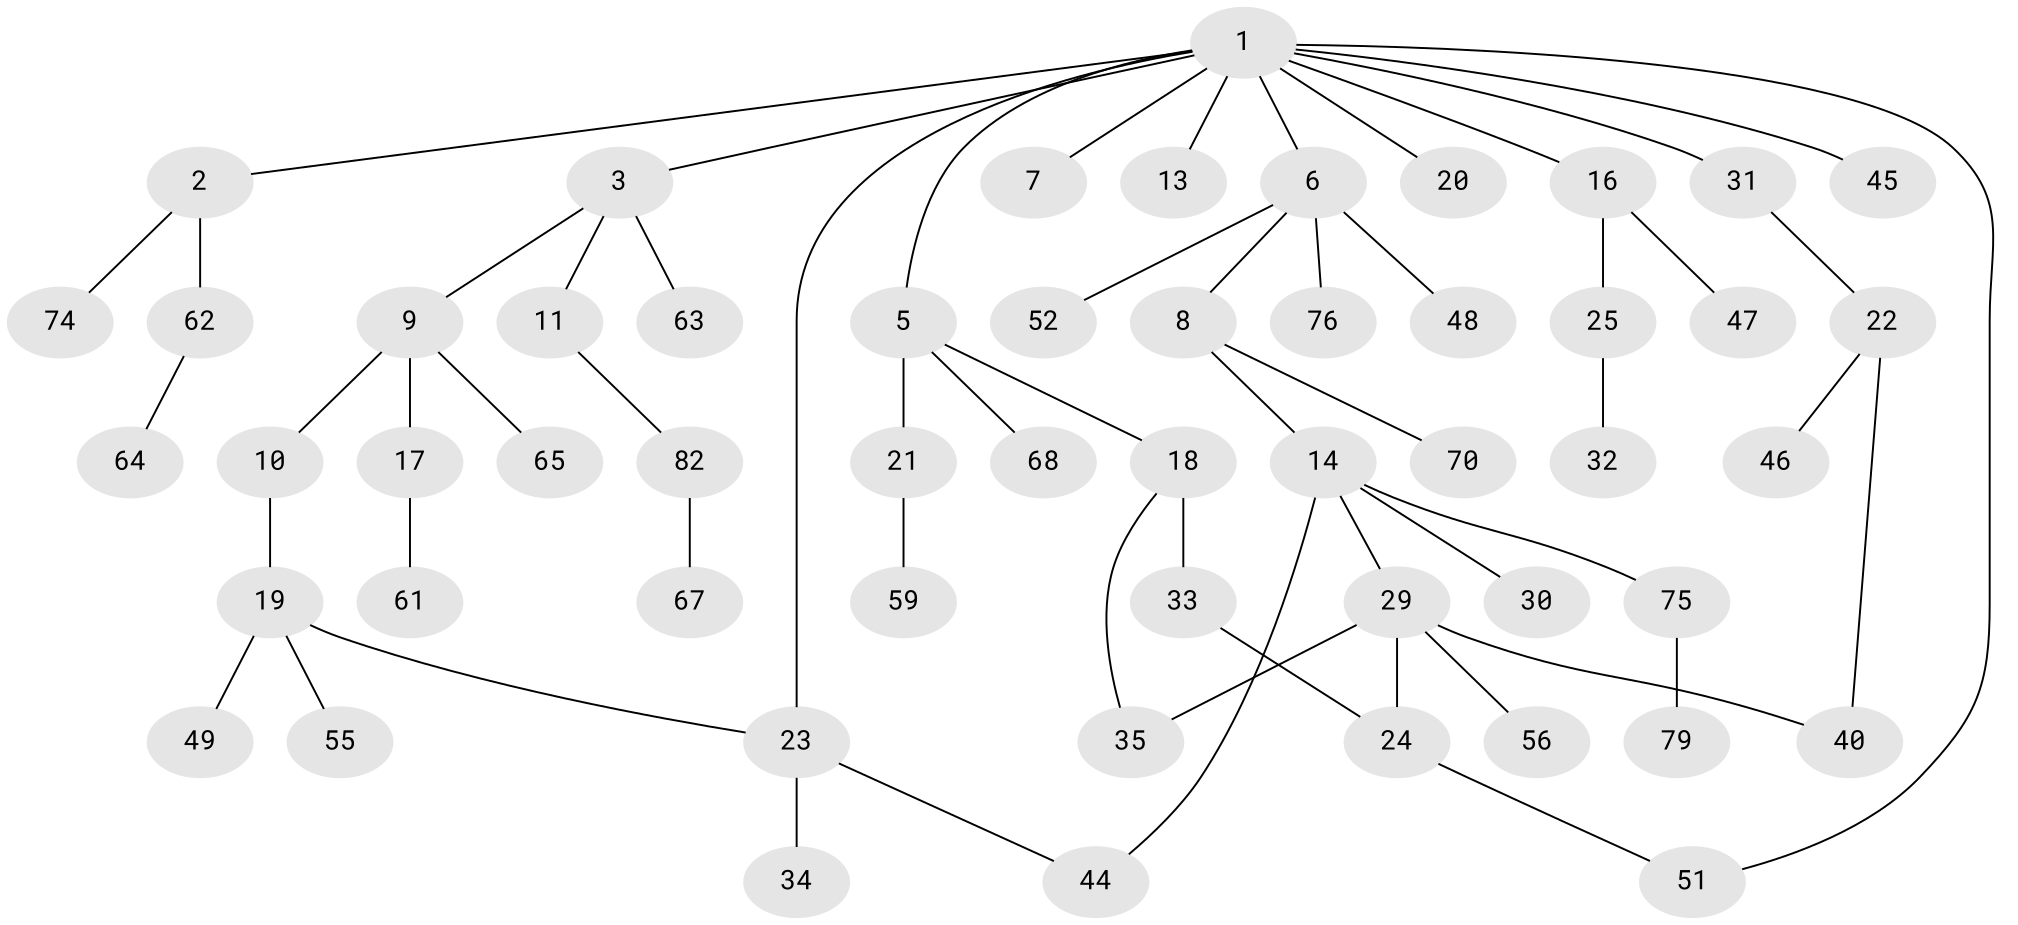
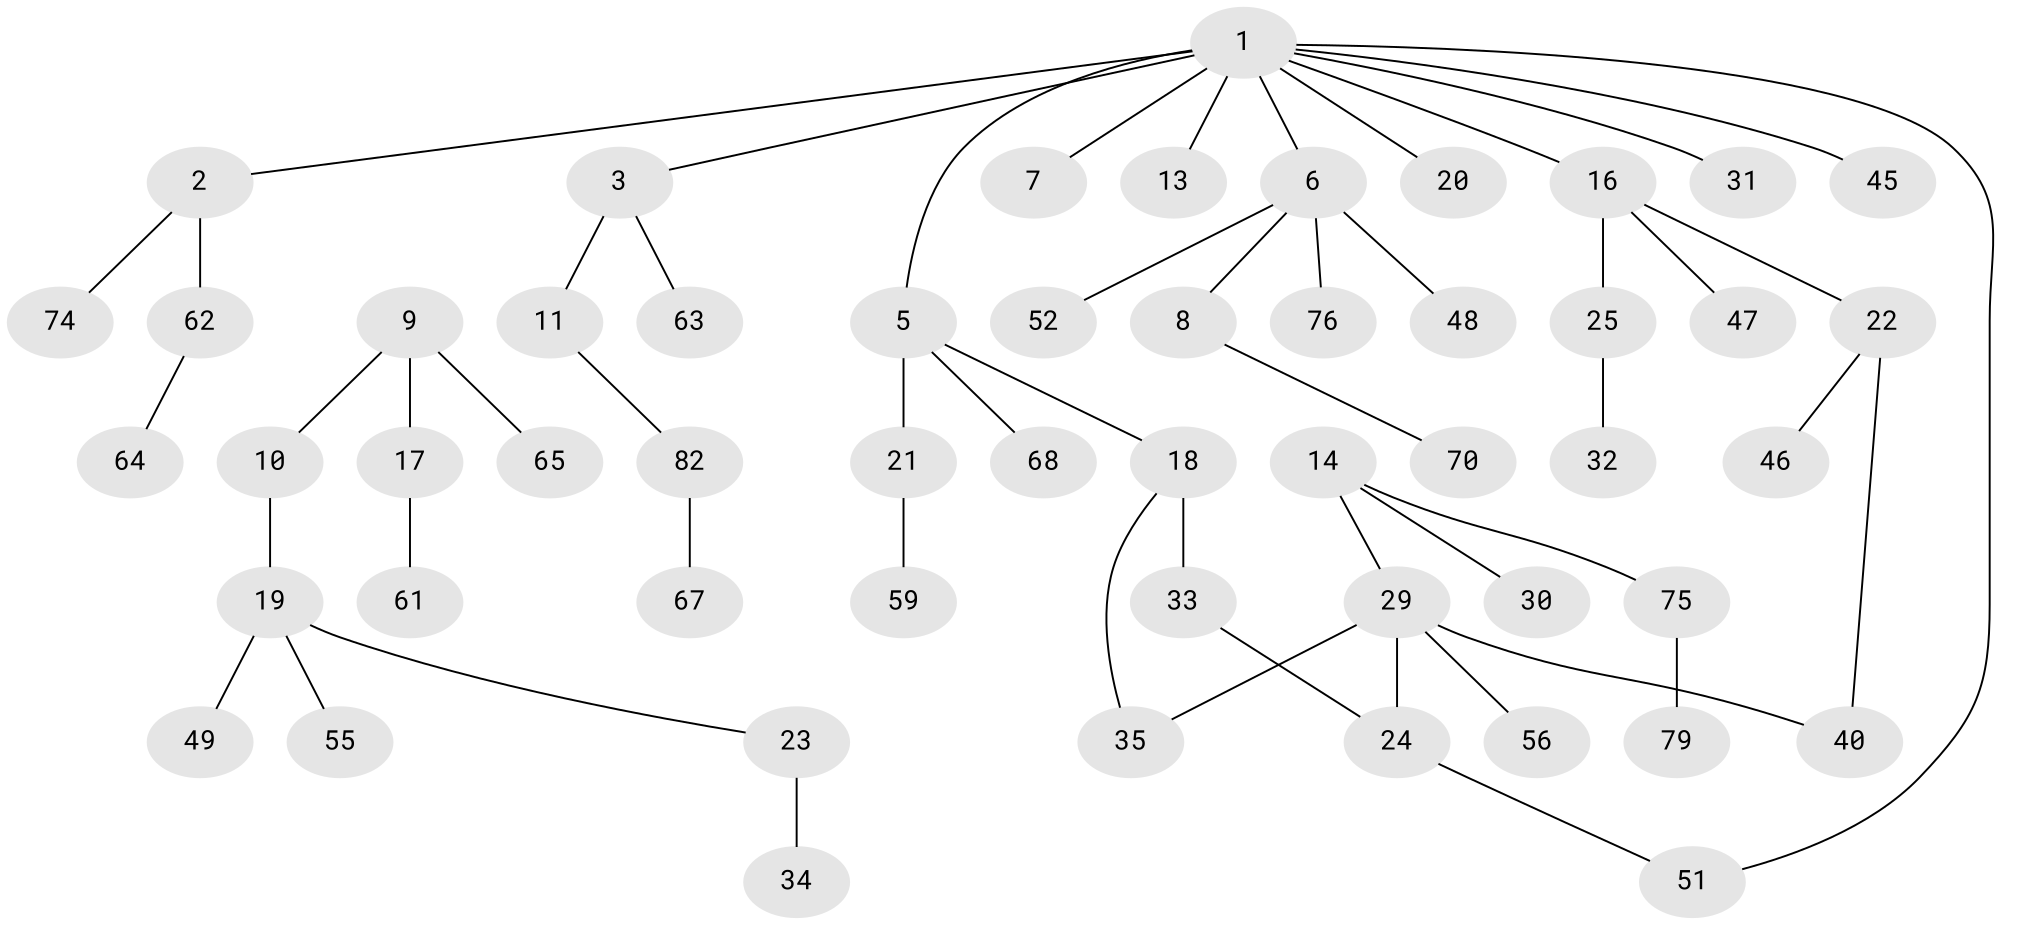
(1813, 252) -> (1743, 253)
(515, 253) -> none
(809, 257) -> none
(1253, 392) -> none
(1096, 882) -> none
